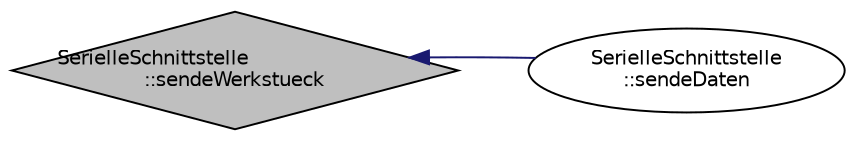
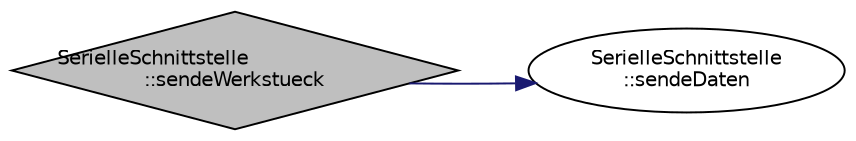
(482, 57) -> (462, 84)
